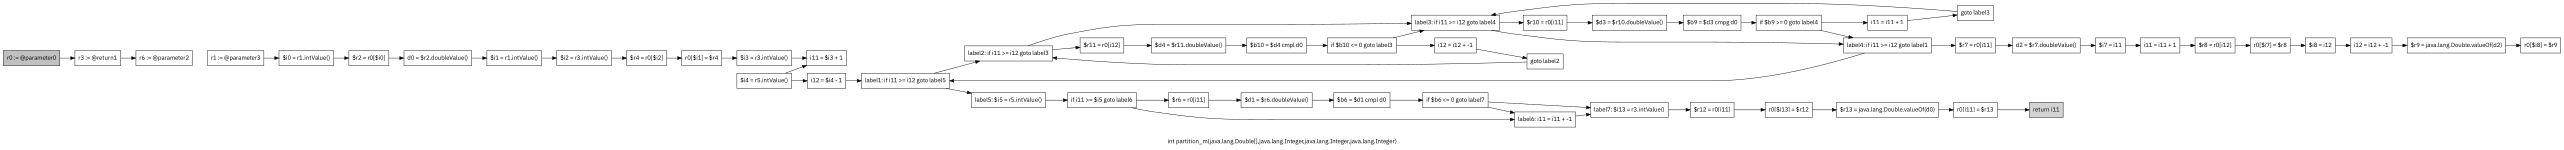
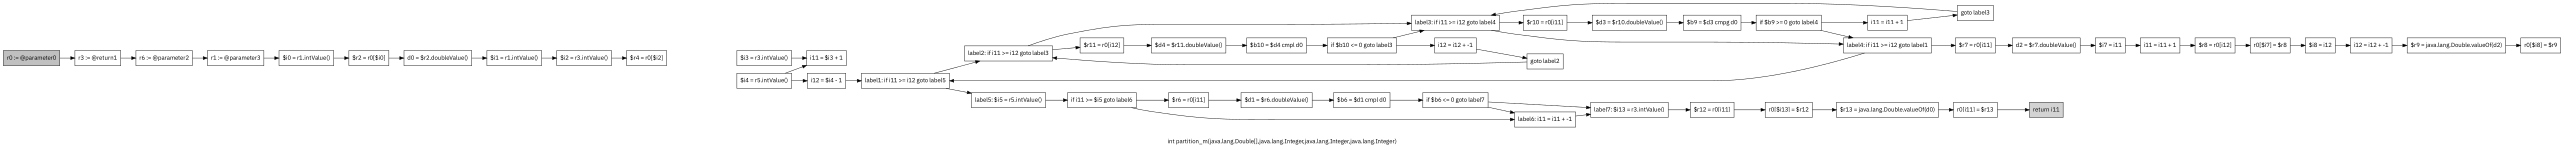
none -> (198, 58)
(702, 58) -> none
